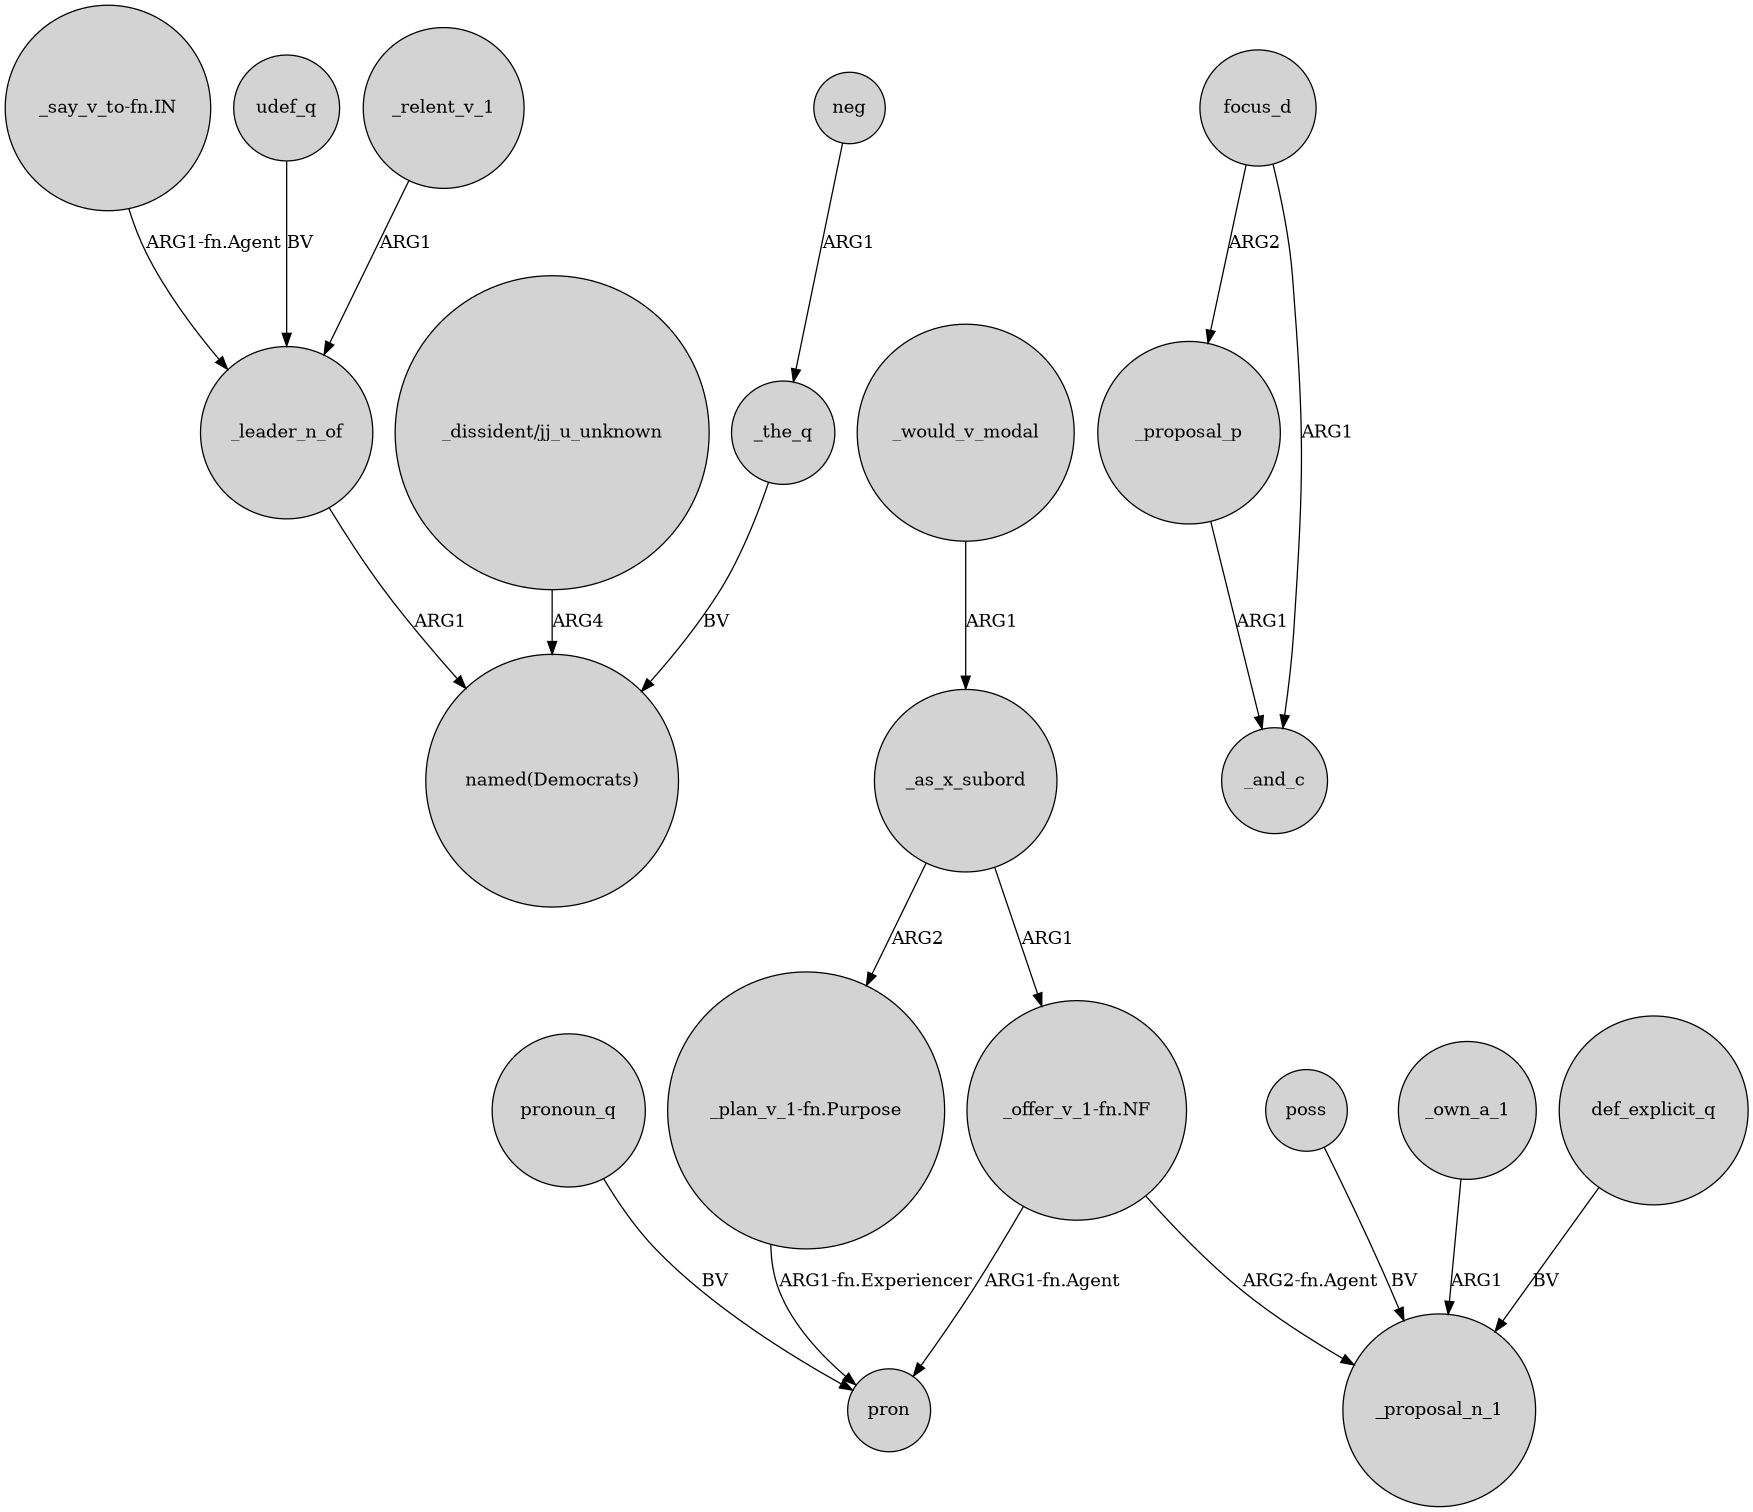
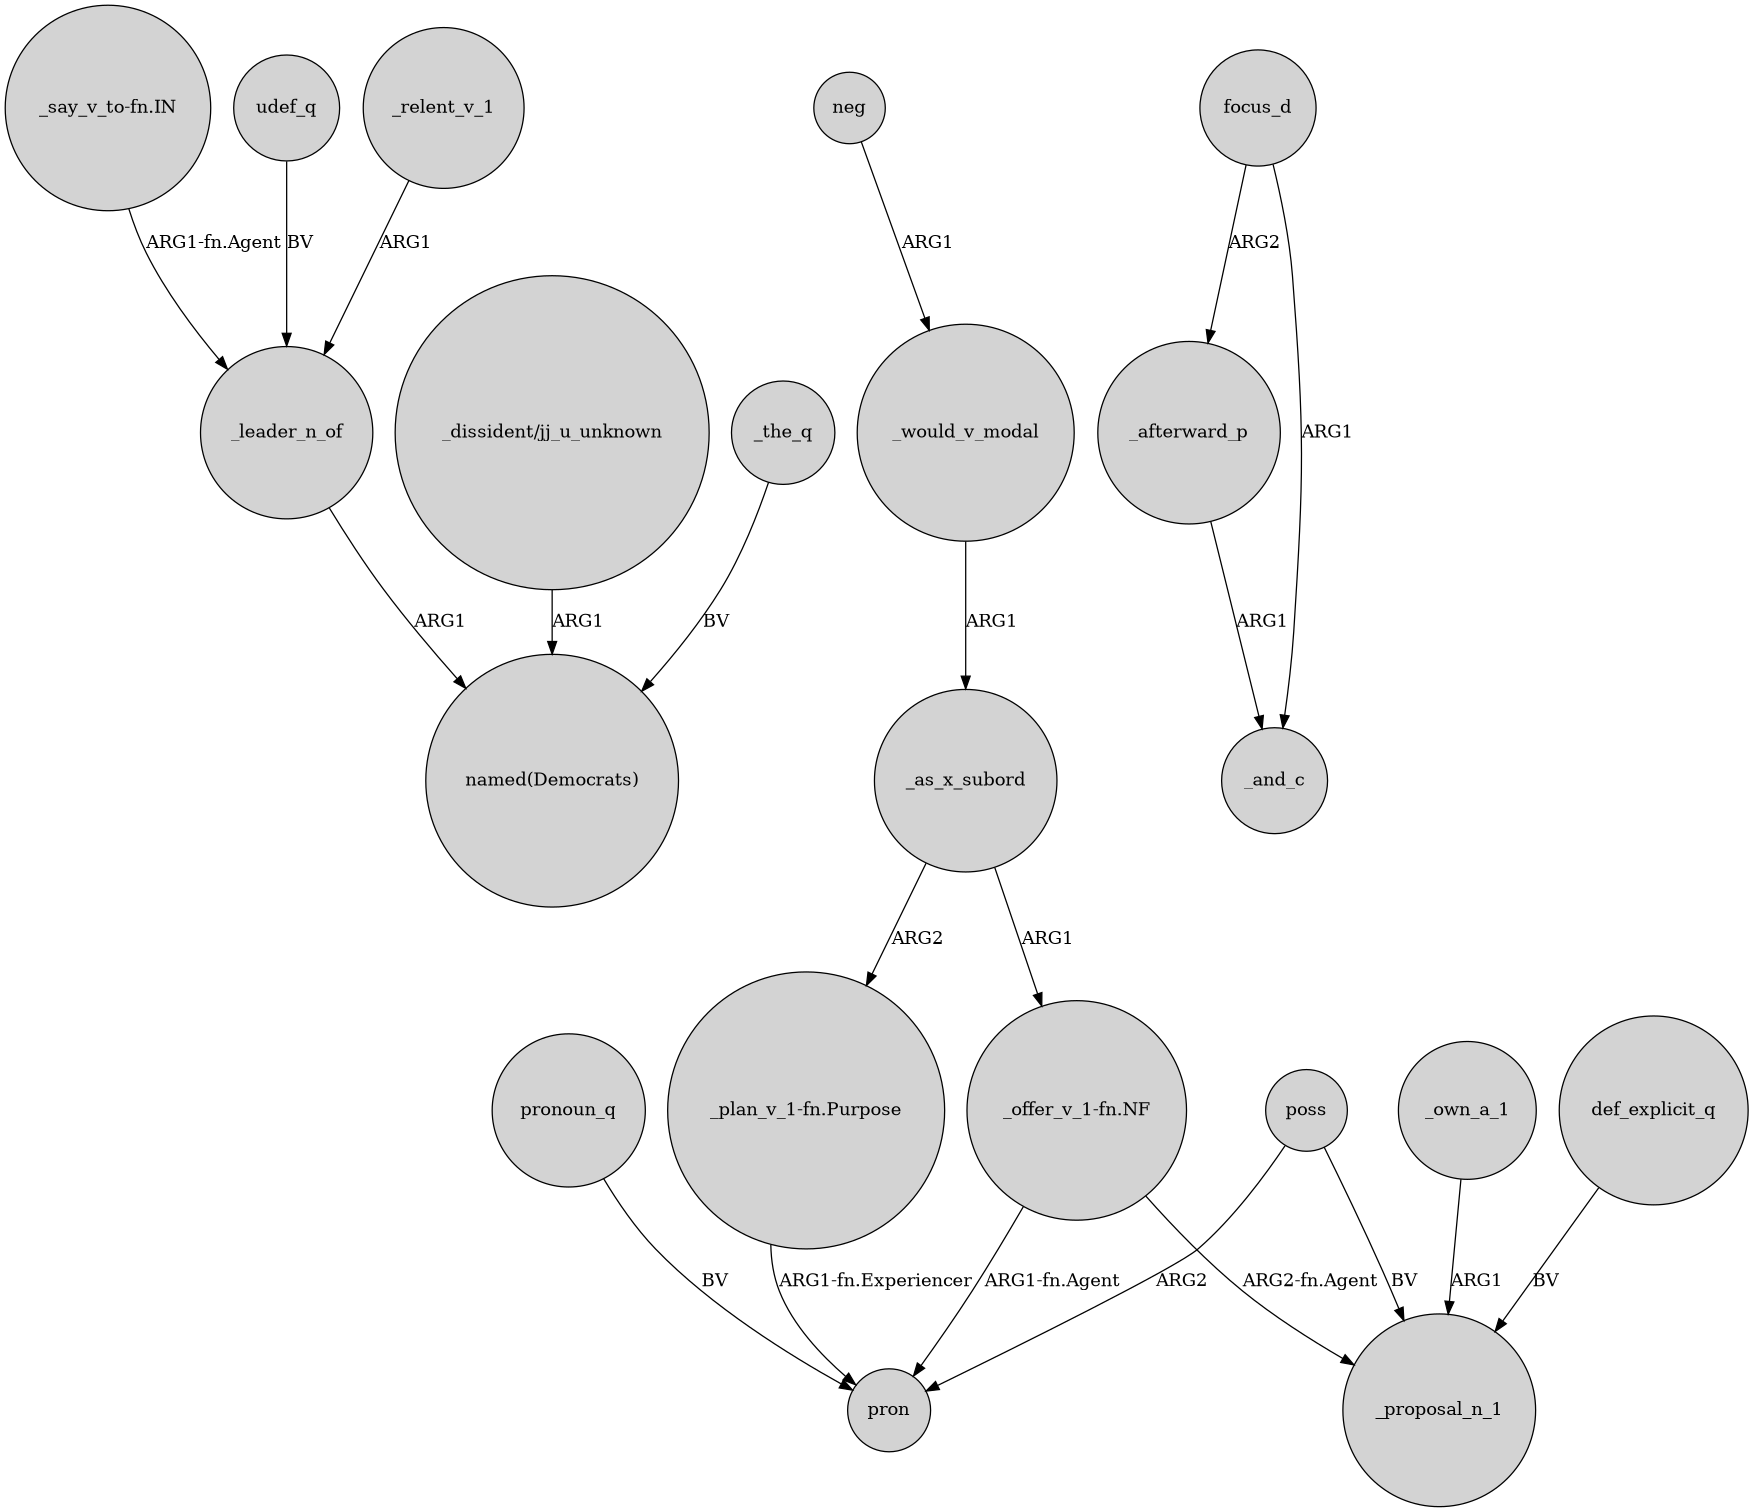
(819, 256) -> (893, 230)
(1189, 433) -> (1189, 433)
(578, 622) -> (578, 622)
none -> (1130, 1289)
